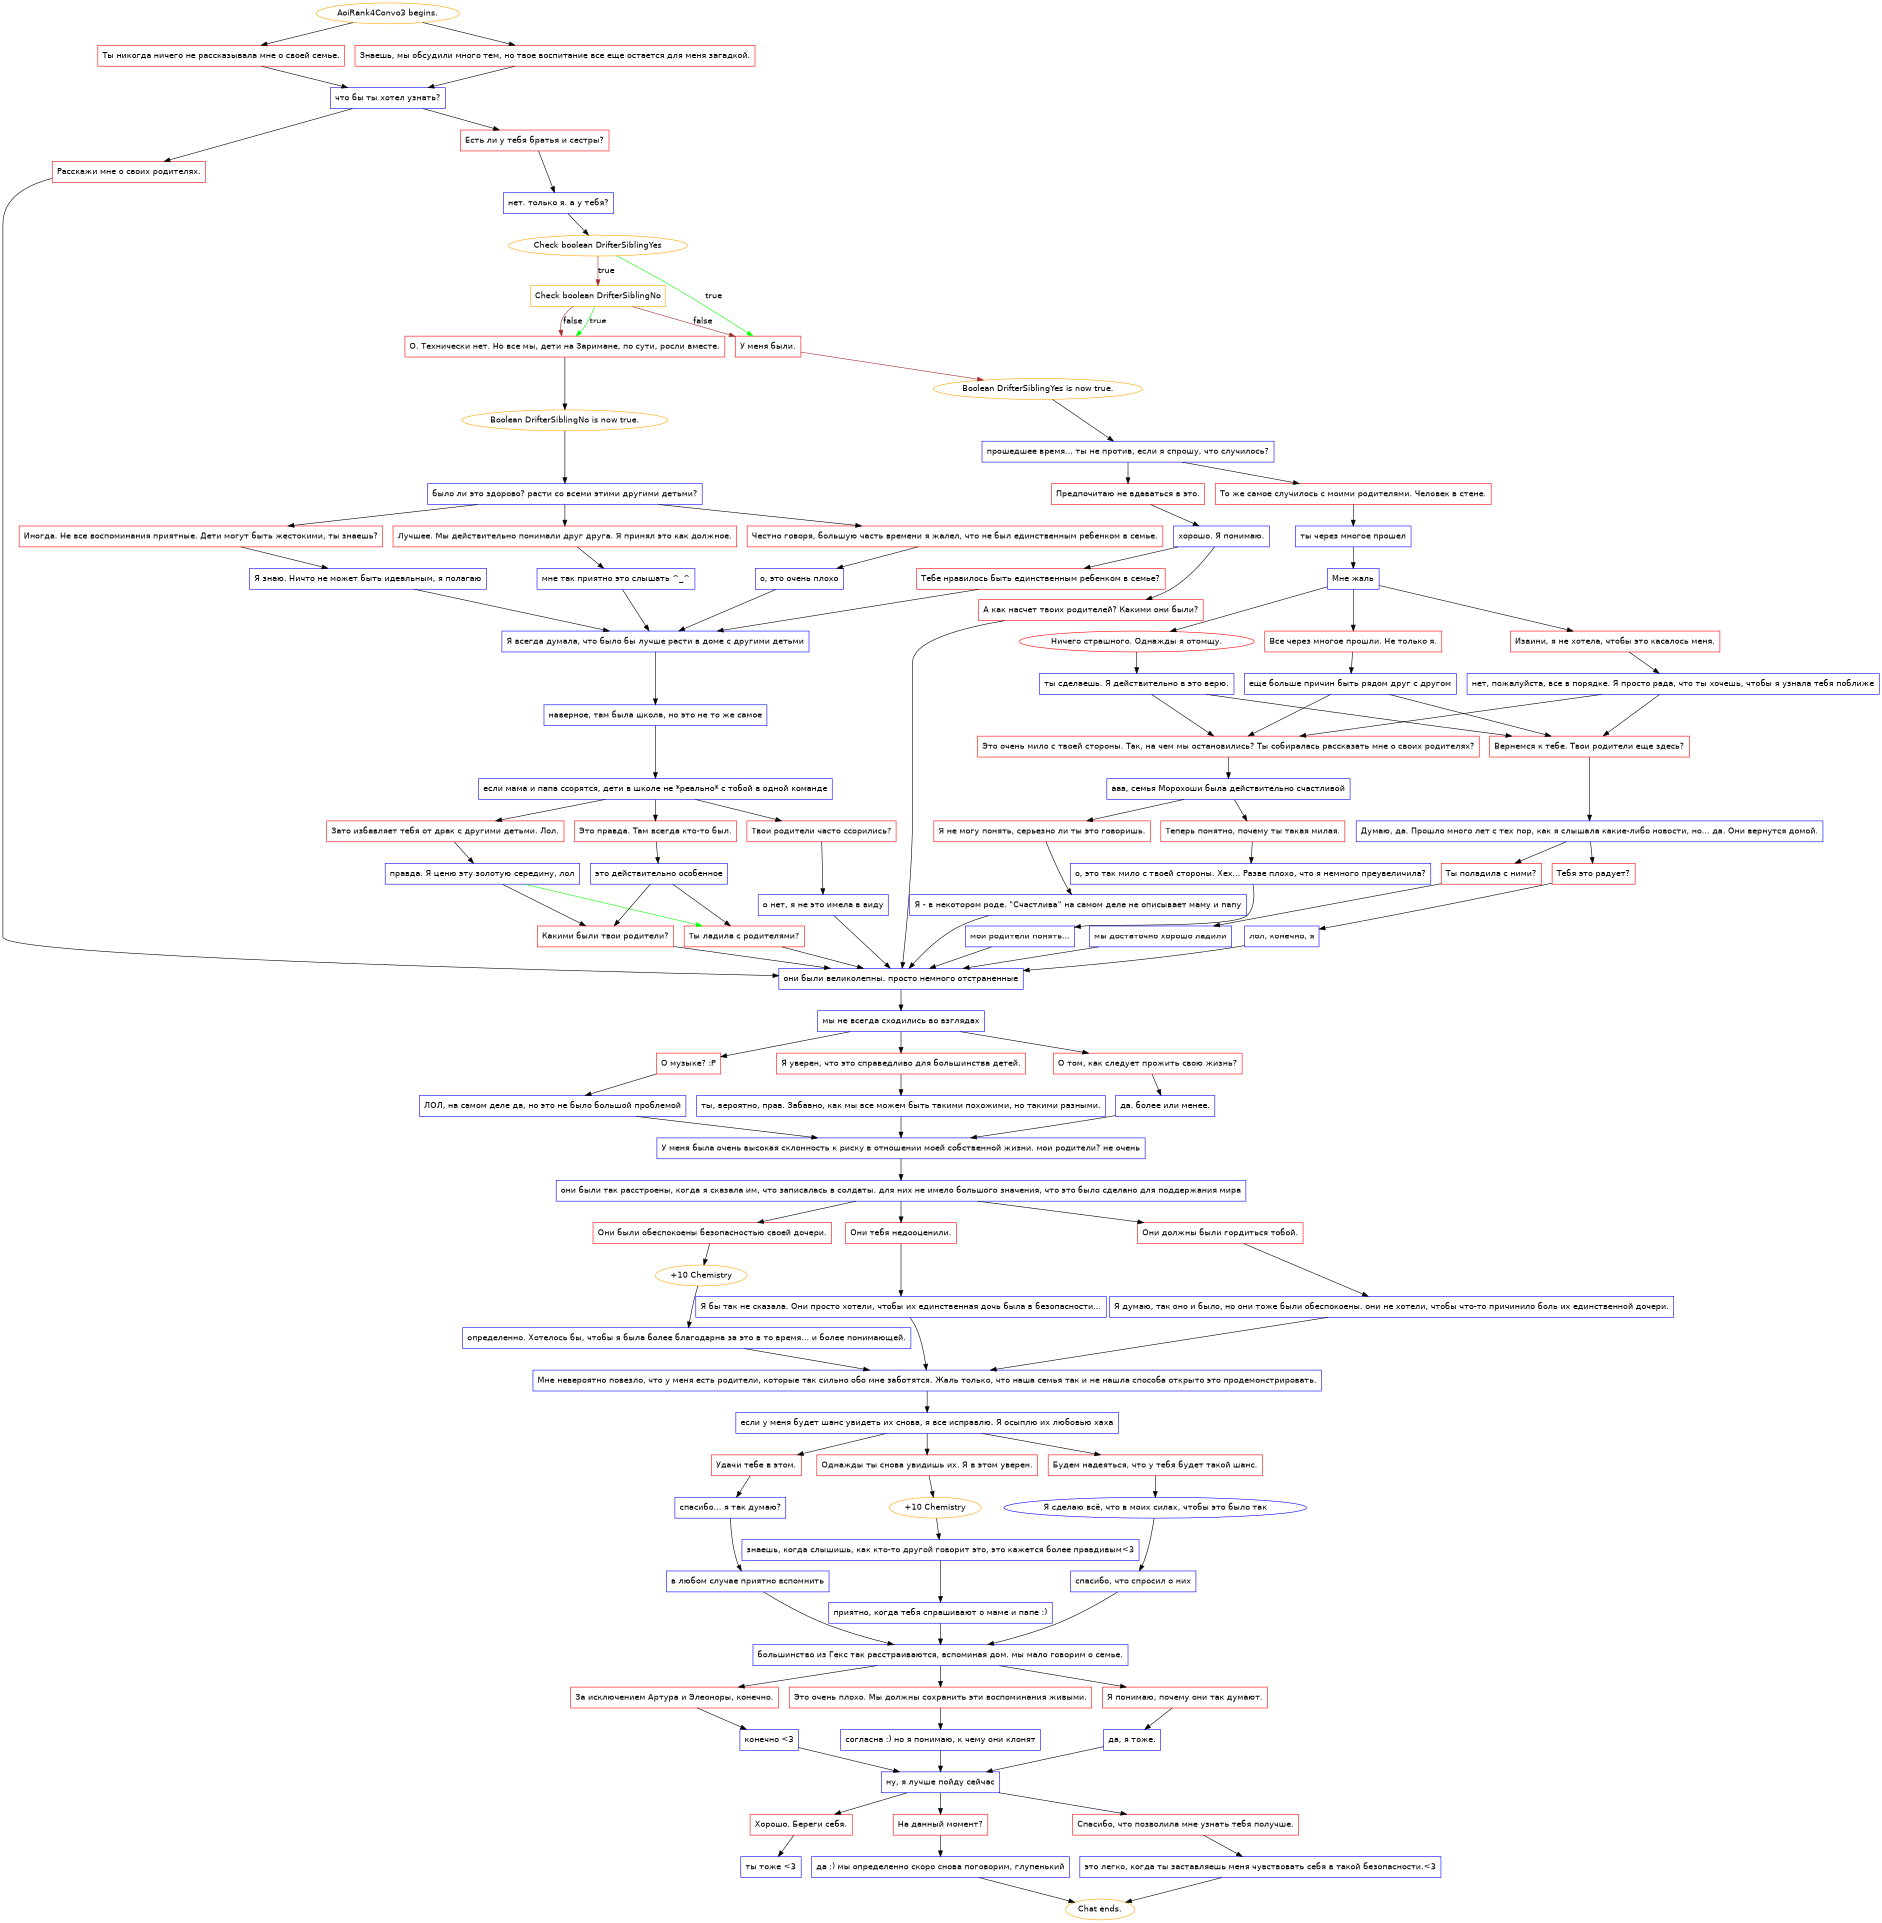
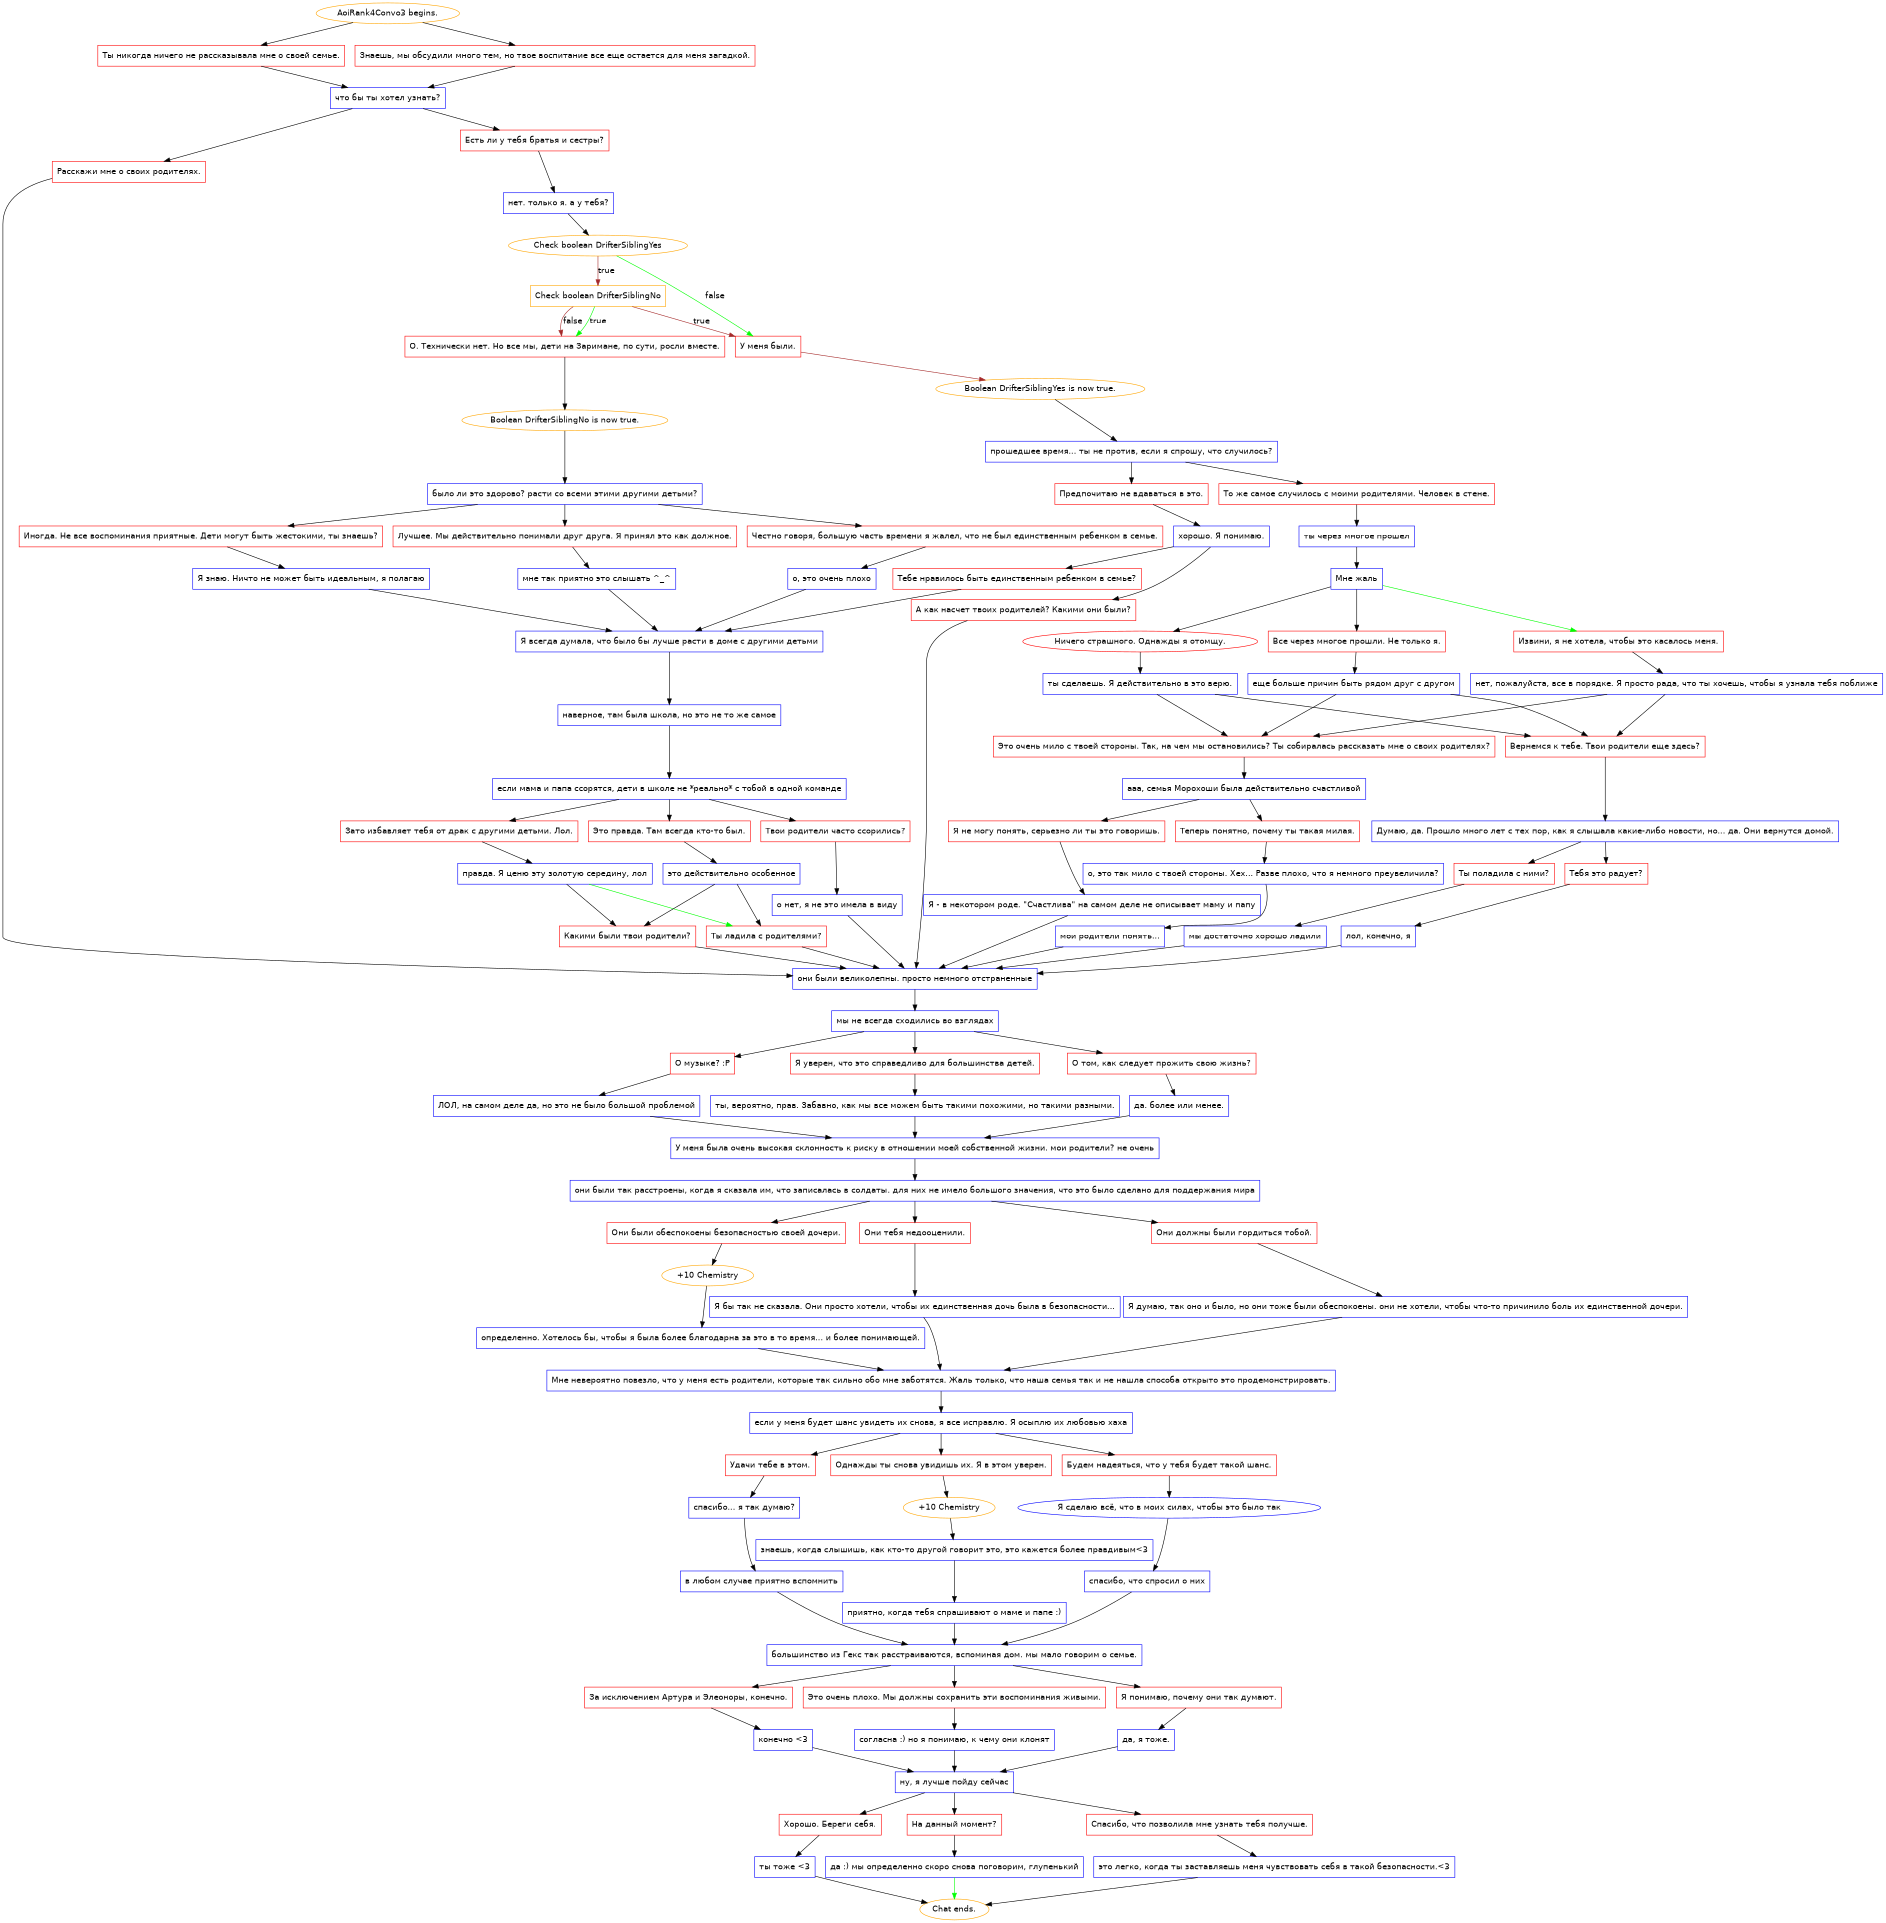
(714, 296) -> (715, 296)
(703, 321) -> (702, 321)
(1473, 608) -> (1477, 608)
none -> (868, 1889)
(1024, 1889) -> (954, 1885)
